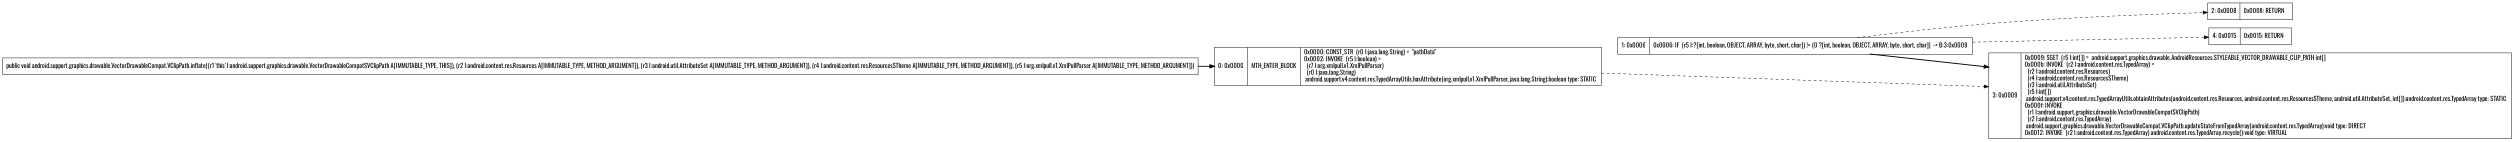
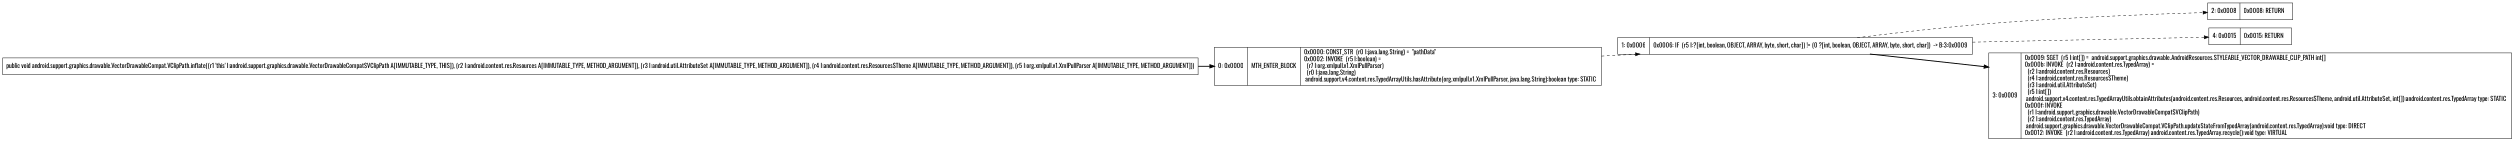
(1793, 80) -> (1618, 55)
